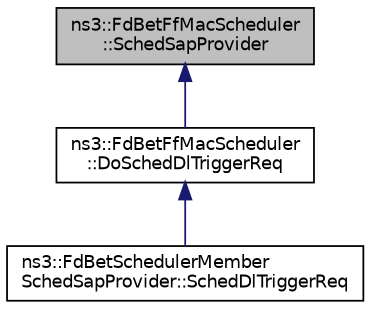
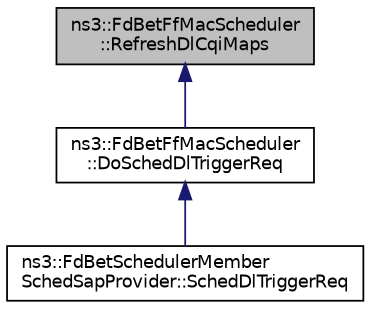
(185, 36) -> (185, 36)
